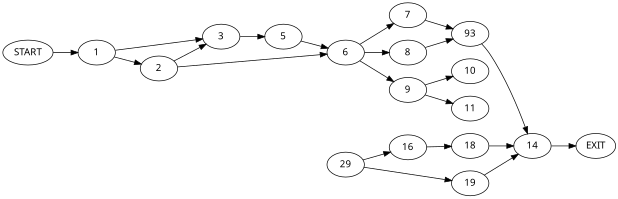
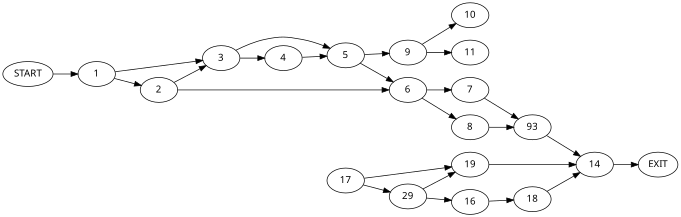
none -> (283, 58)
(374, 69) -> (373, 54)
none -> (346, 181)
